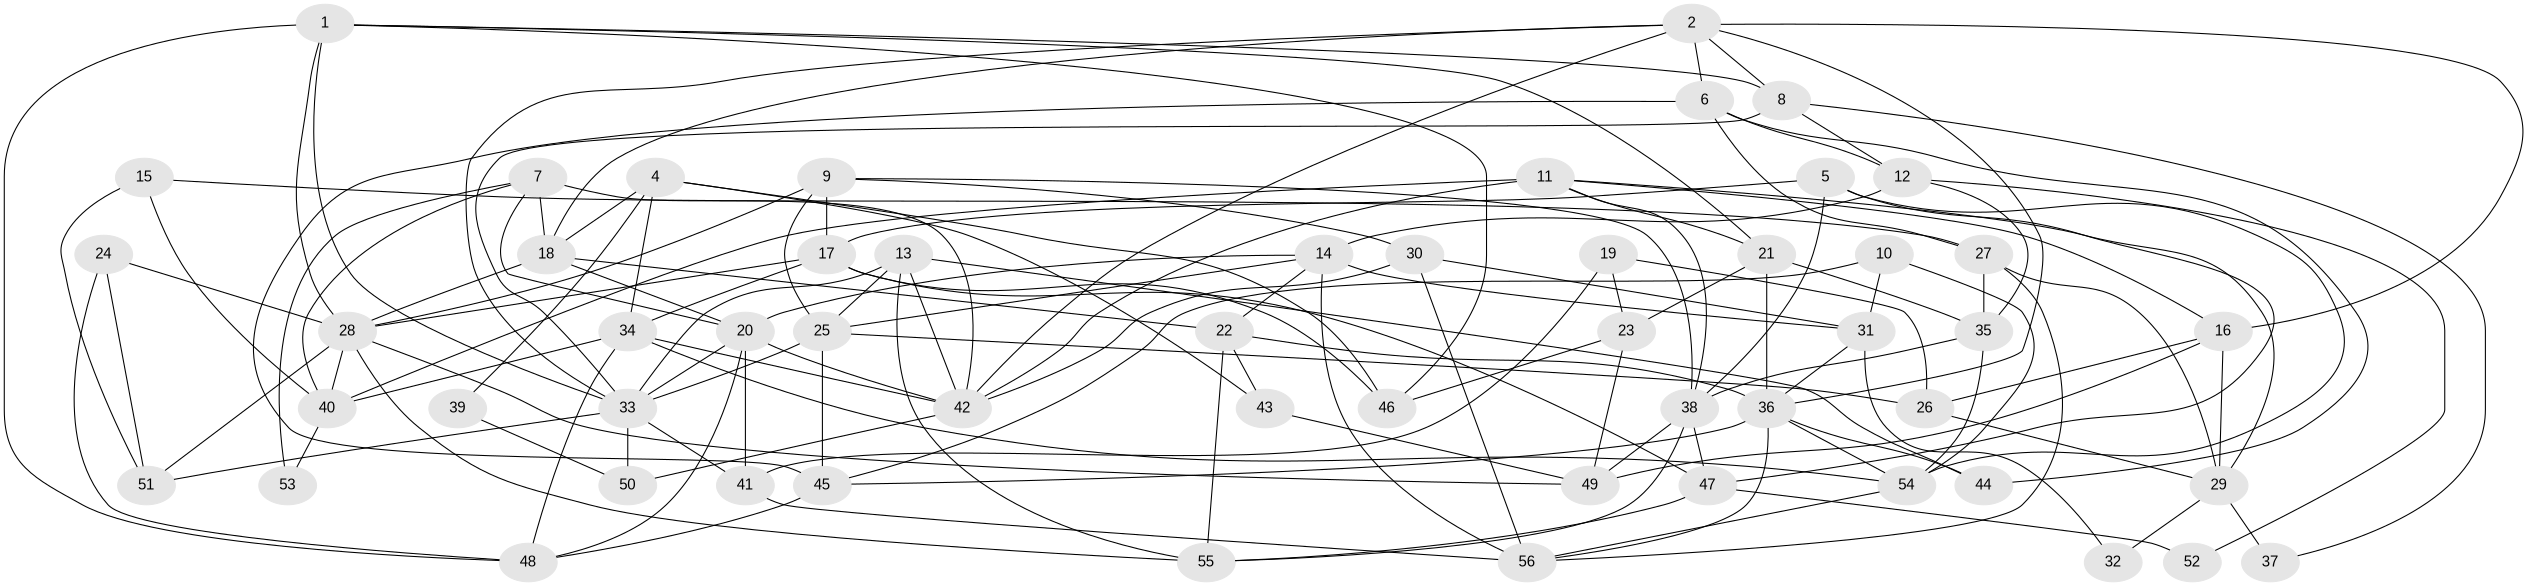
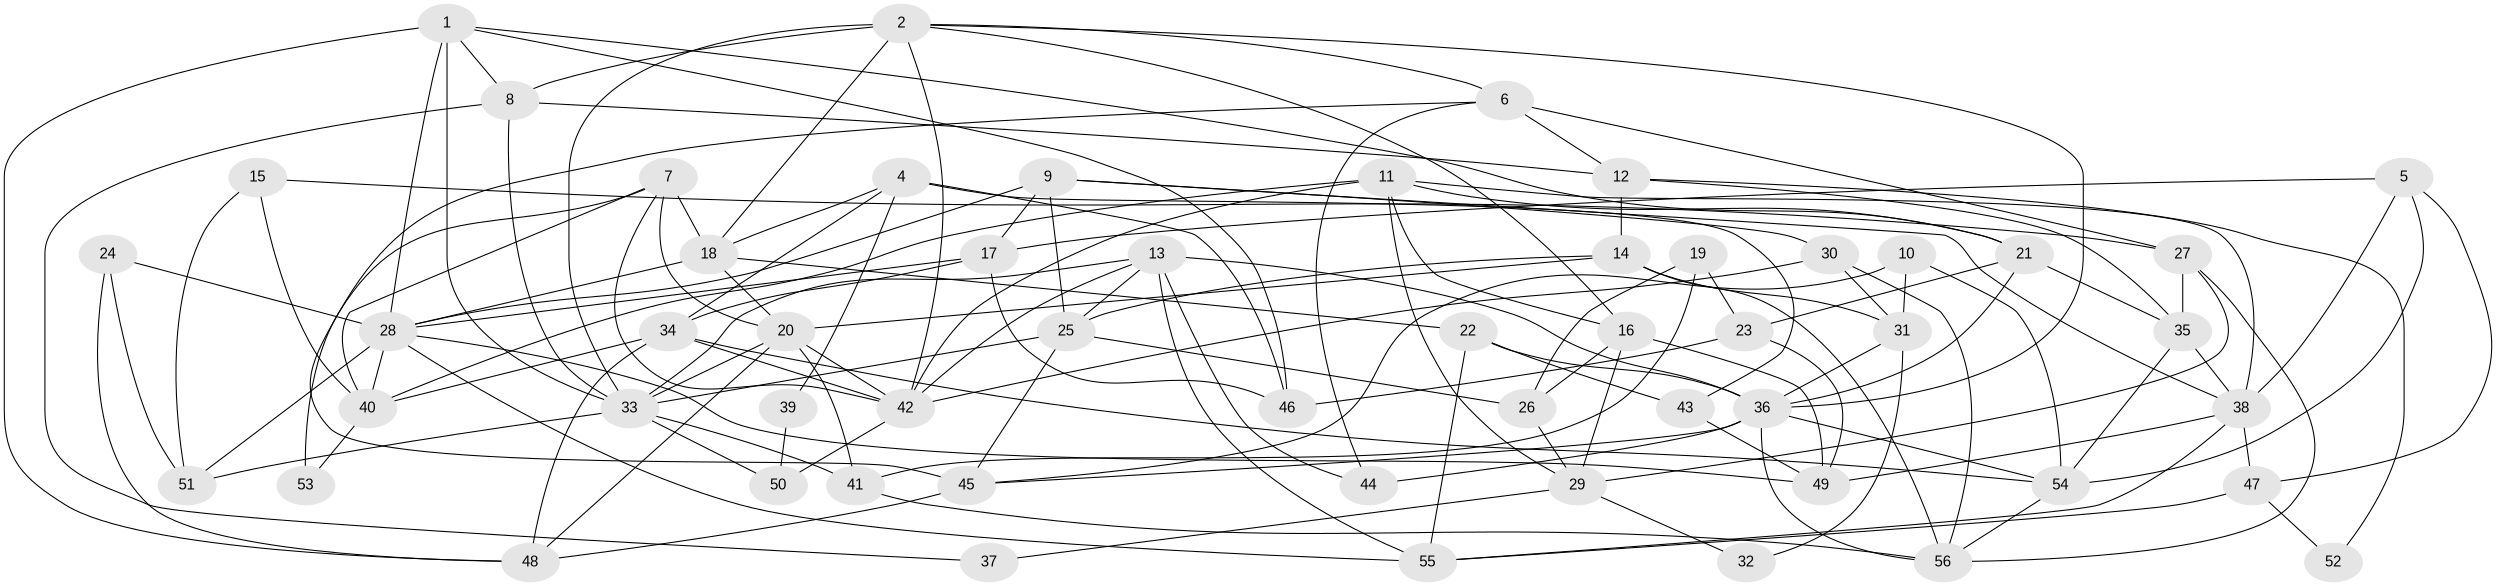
(1274, 293) -> none
none -> (1442, 295)
(1367, 329) -> none
